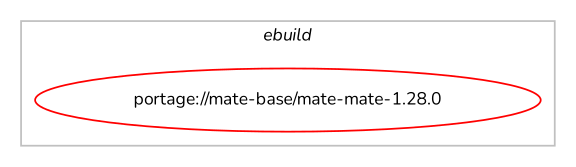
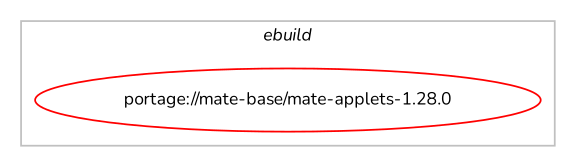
(288, 100) -> (288, 100)
